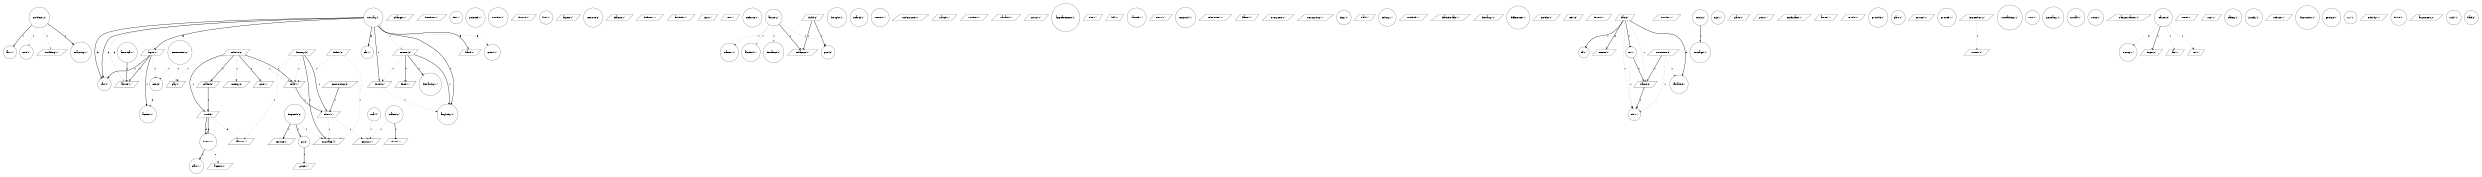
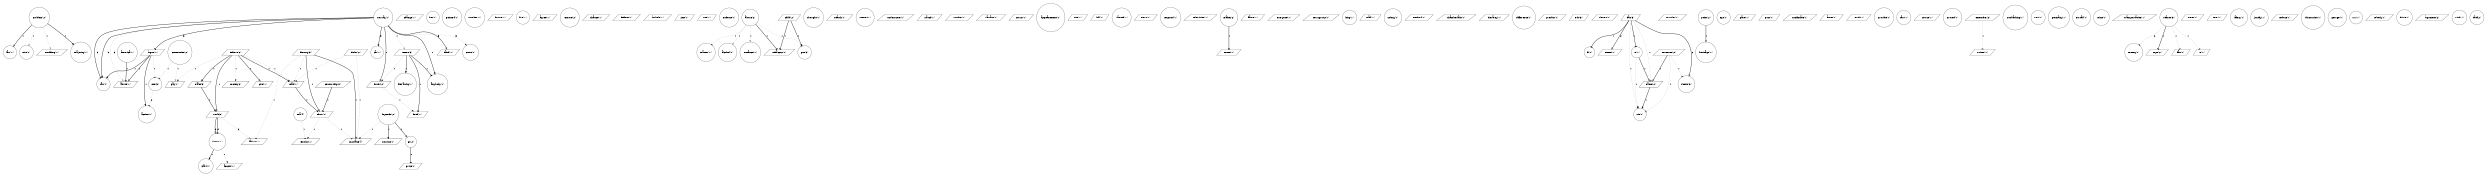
(432, 18) -> none
(859, 18) -> (840, 18)
(2181, 36) -> (2187, 37)
(1679, 84) -> (1686, 84)
(408, 102) -> (397, 99)
(379, 129) -> none
